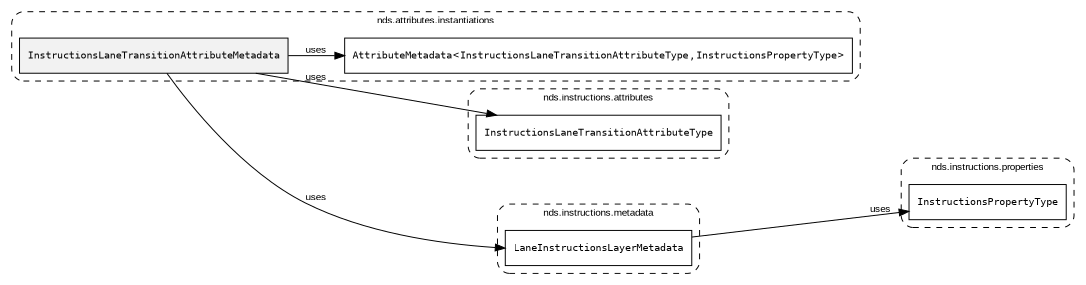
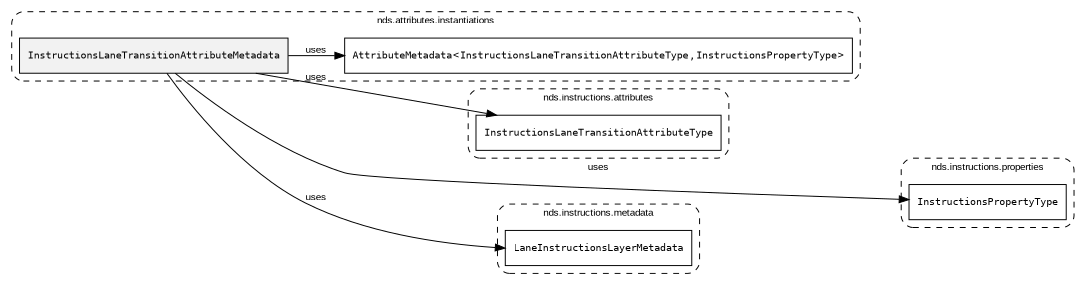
(796, 225) -> (523, 185)
